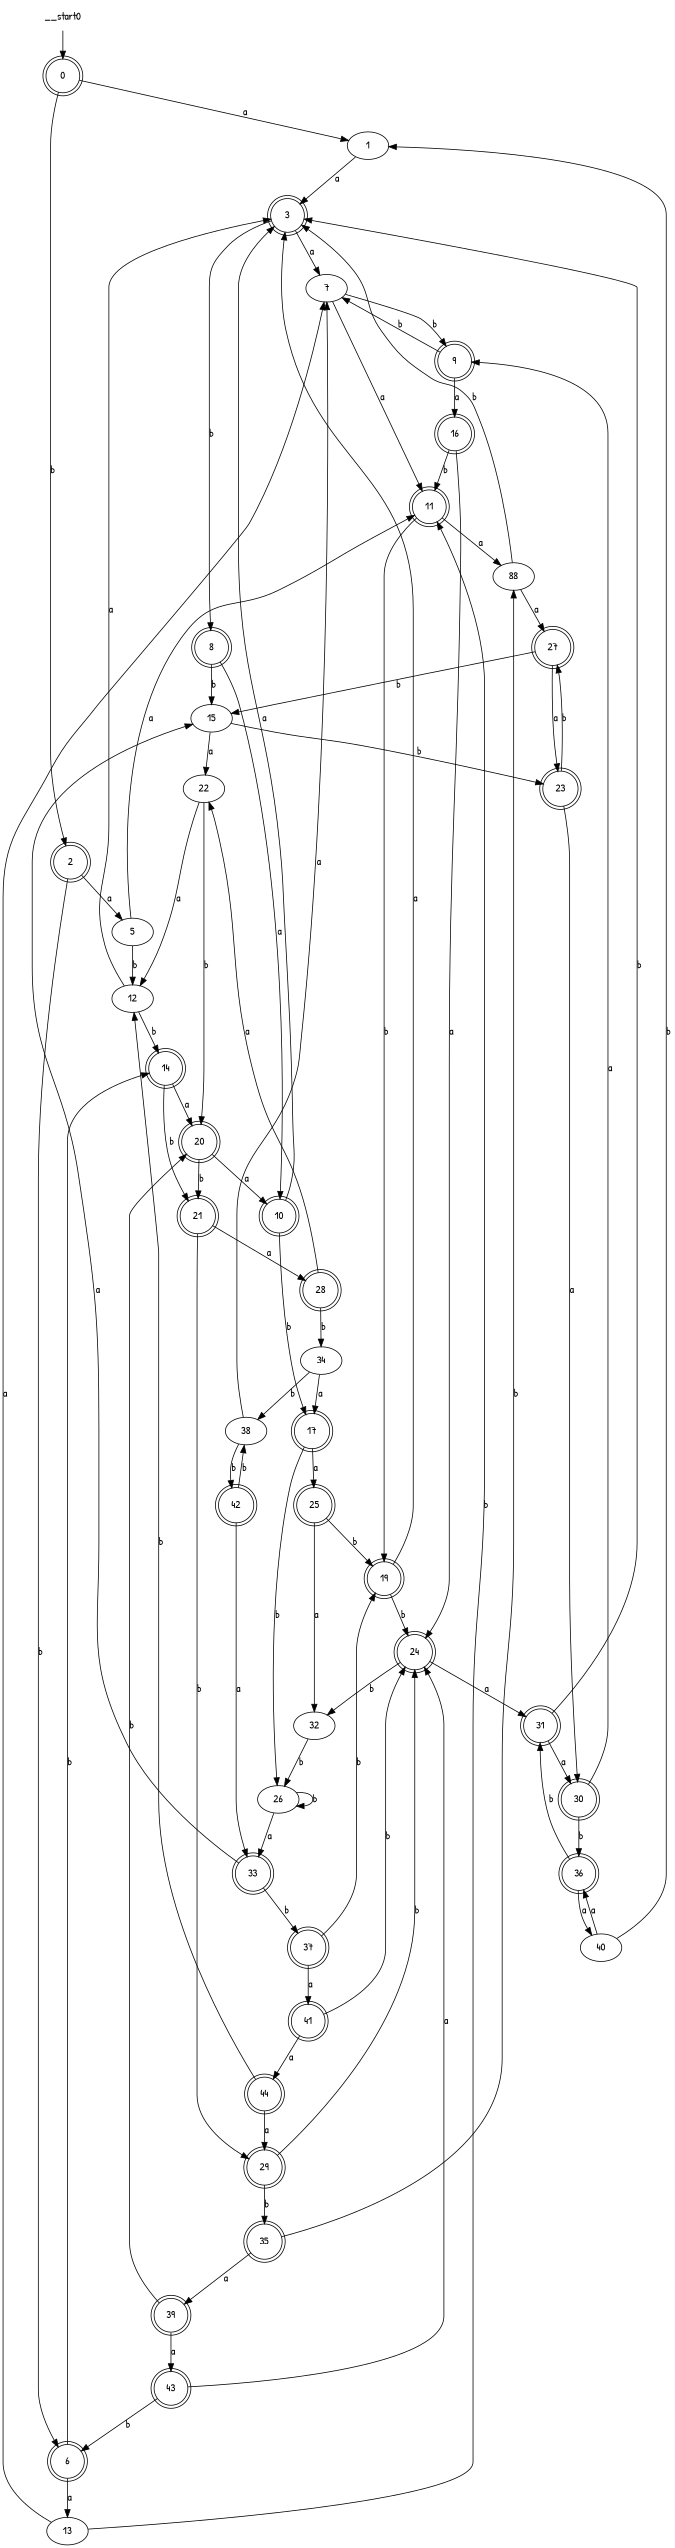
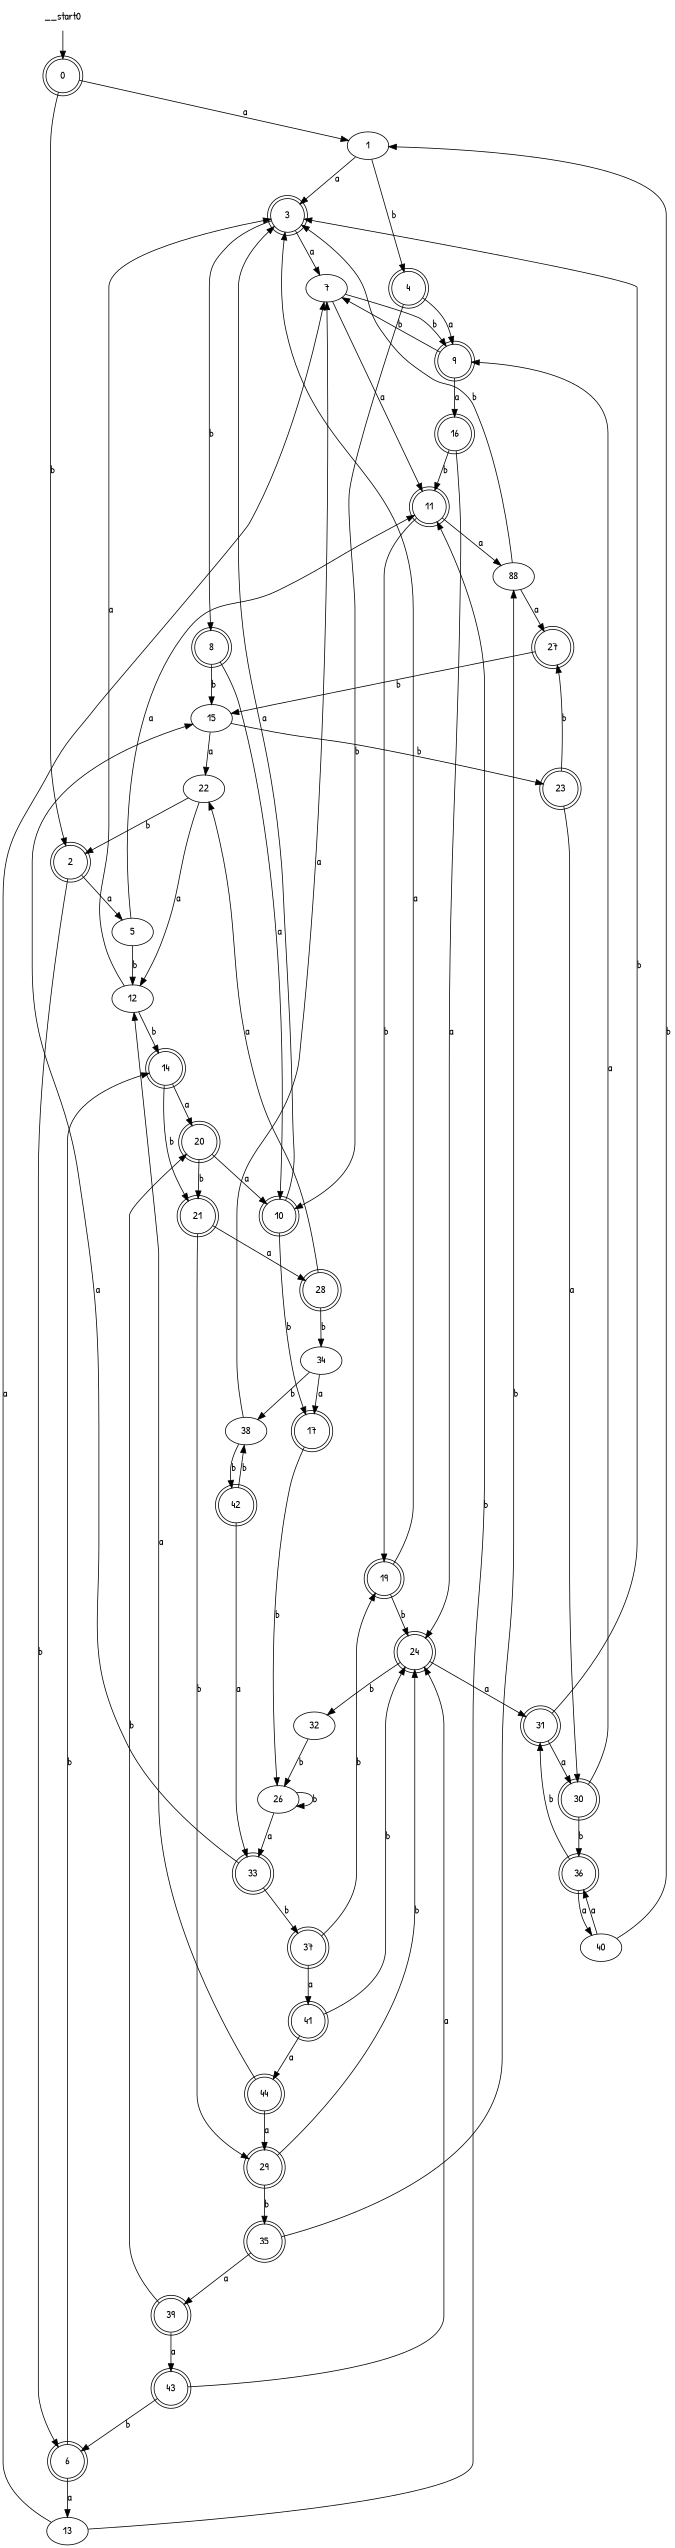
none -> (409, 288)
(553, 715) -> none
(204, 960) -> (140, 824)
(314, 1505) -> none
(161, 1542) -> (161, 1542)
